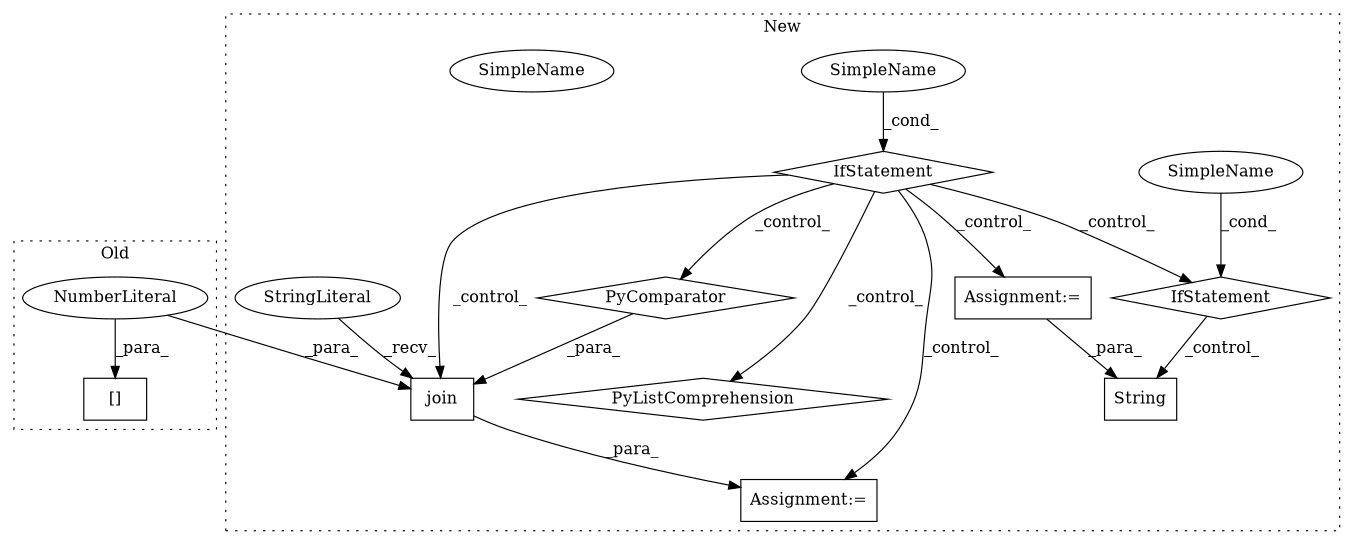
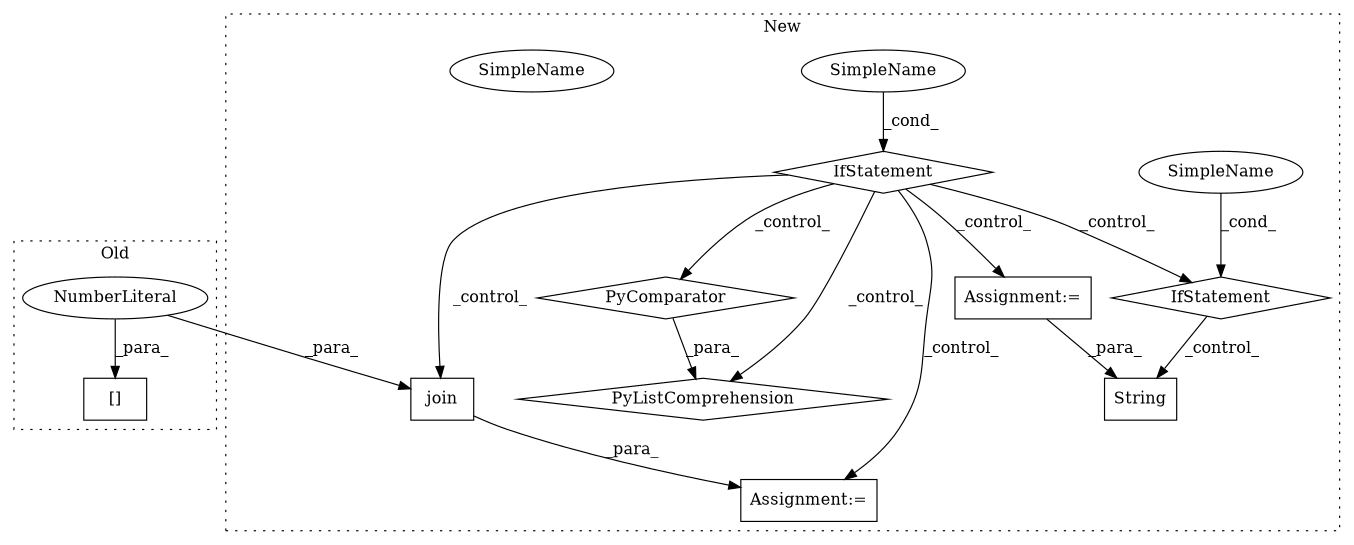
(318, 298) -> none
(559, 346) -> (682, 343)
